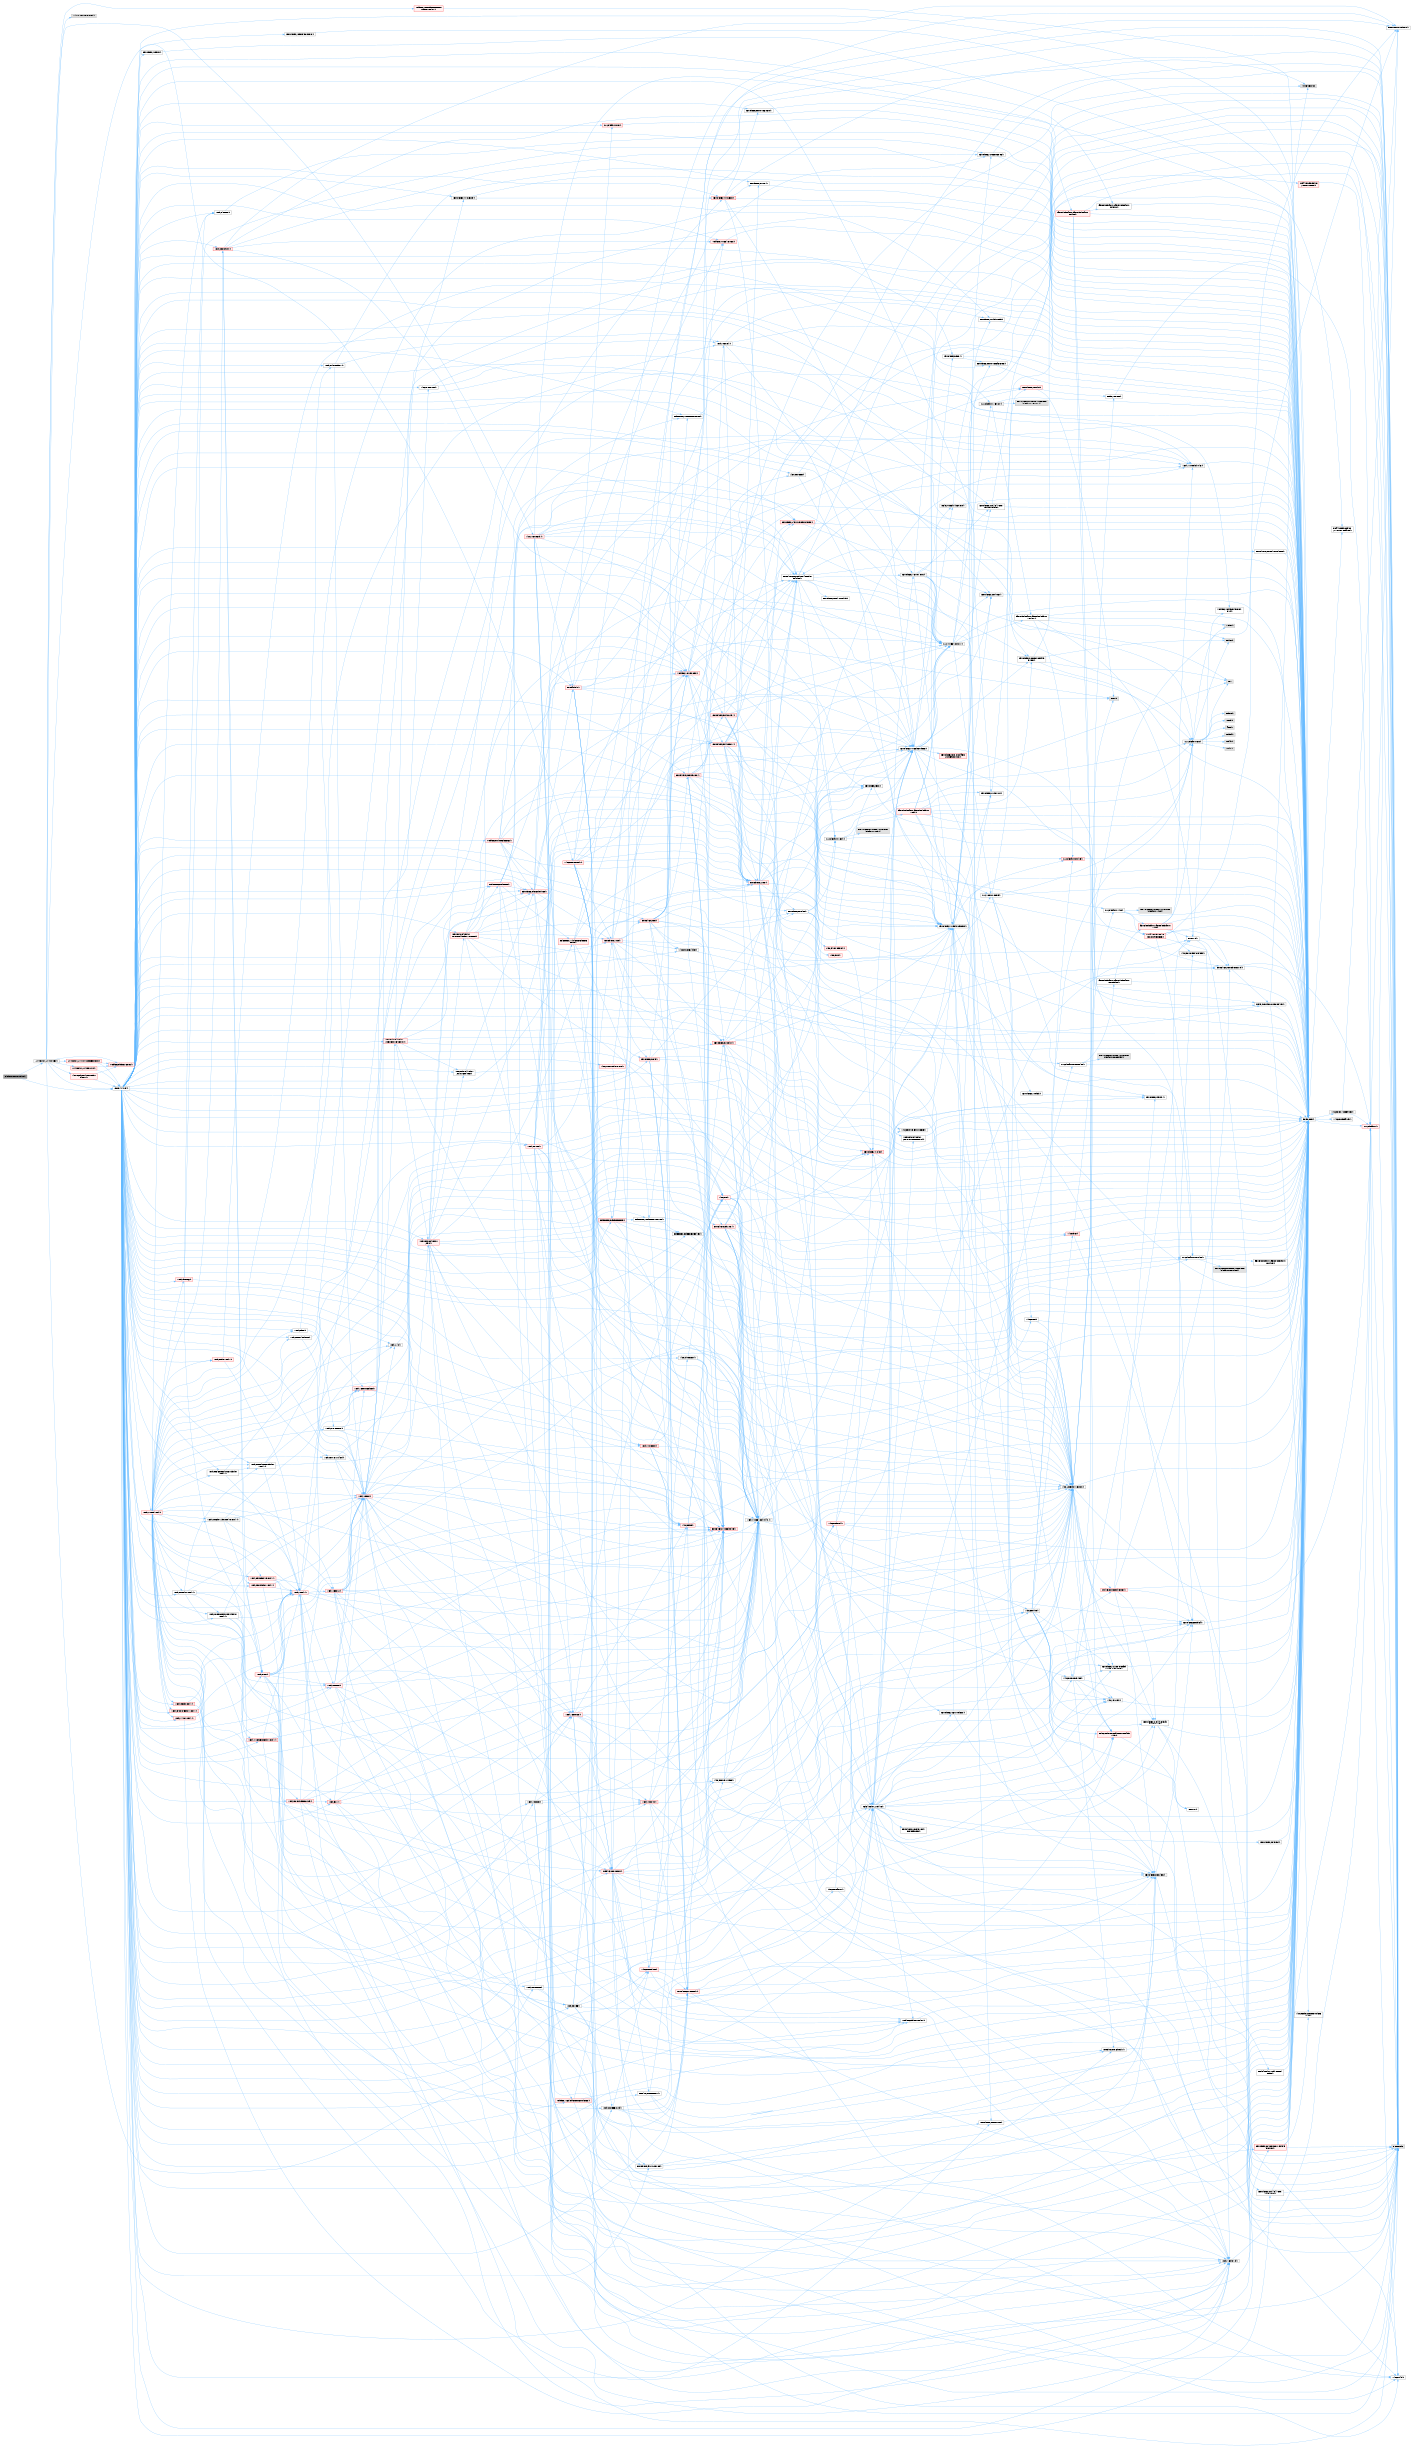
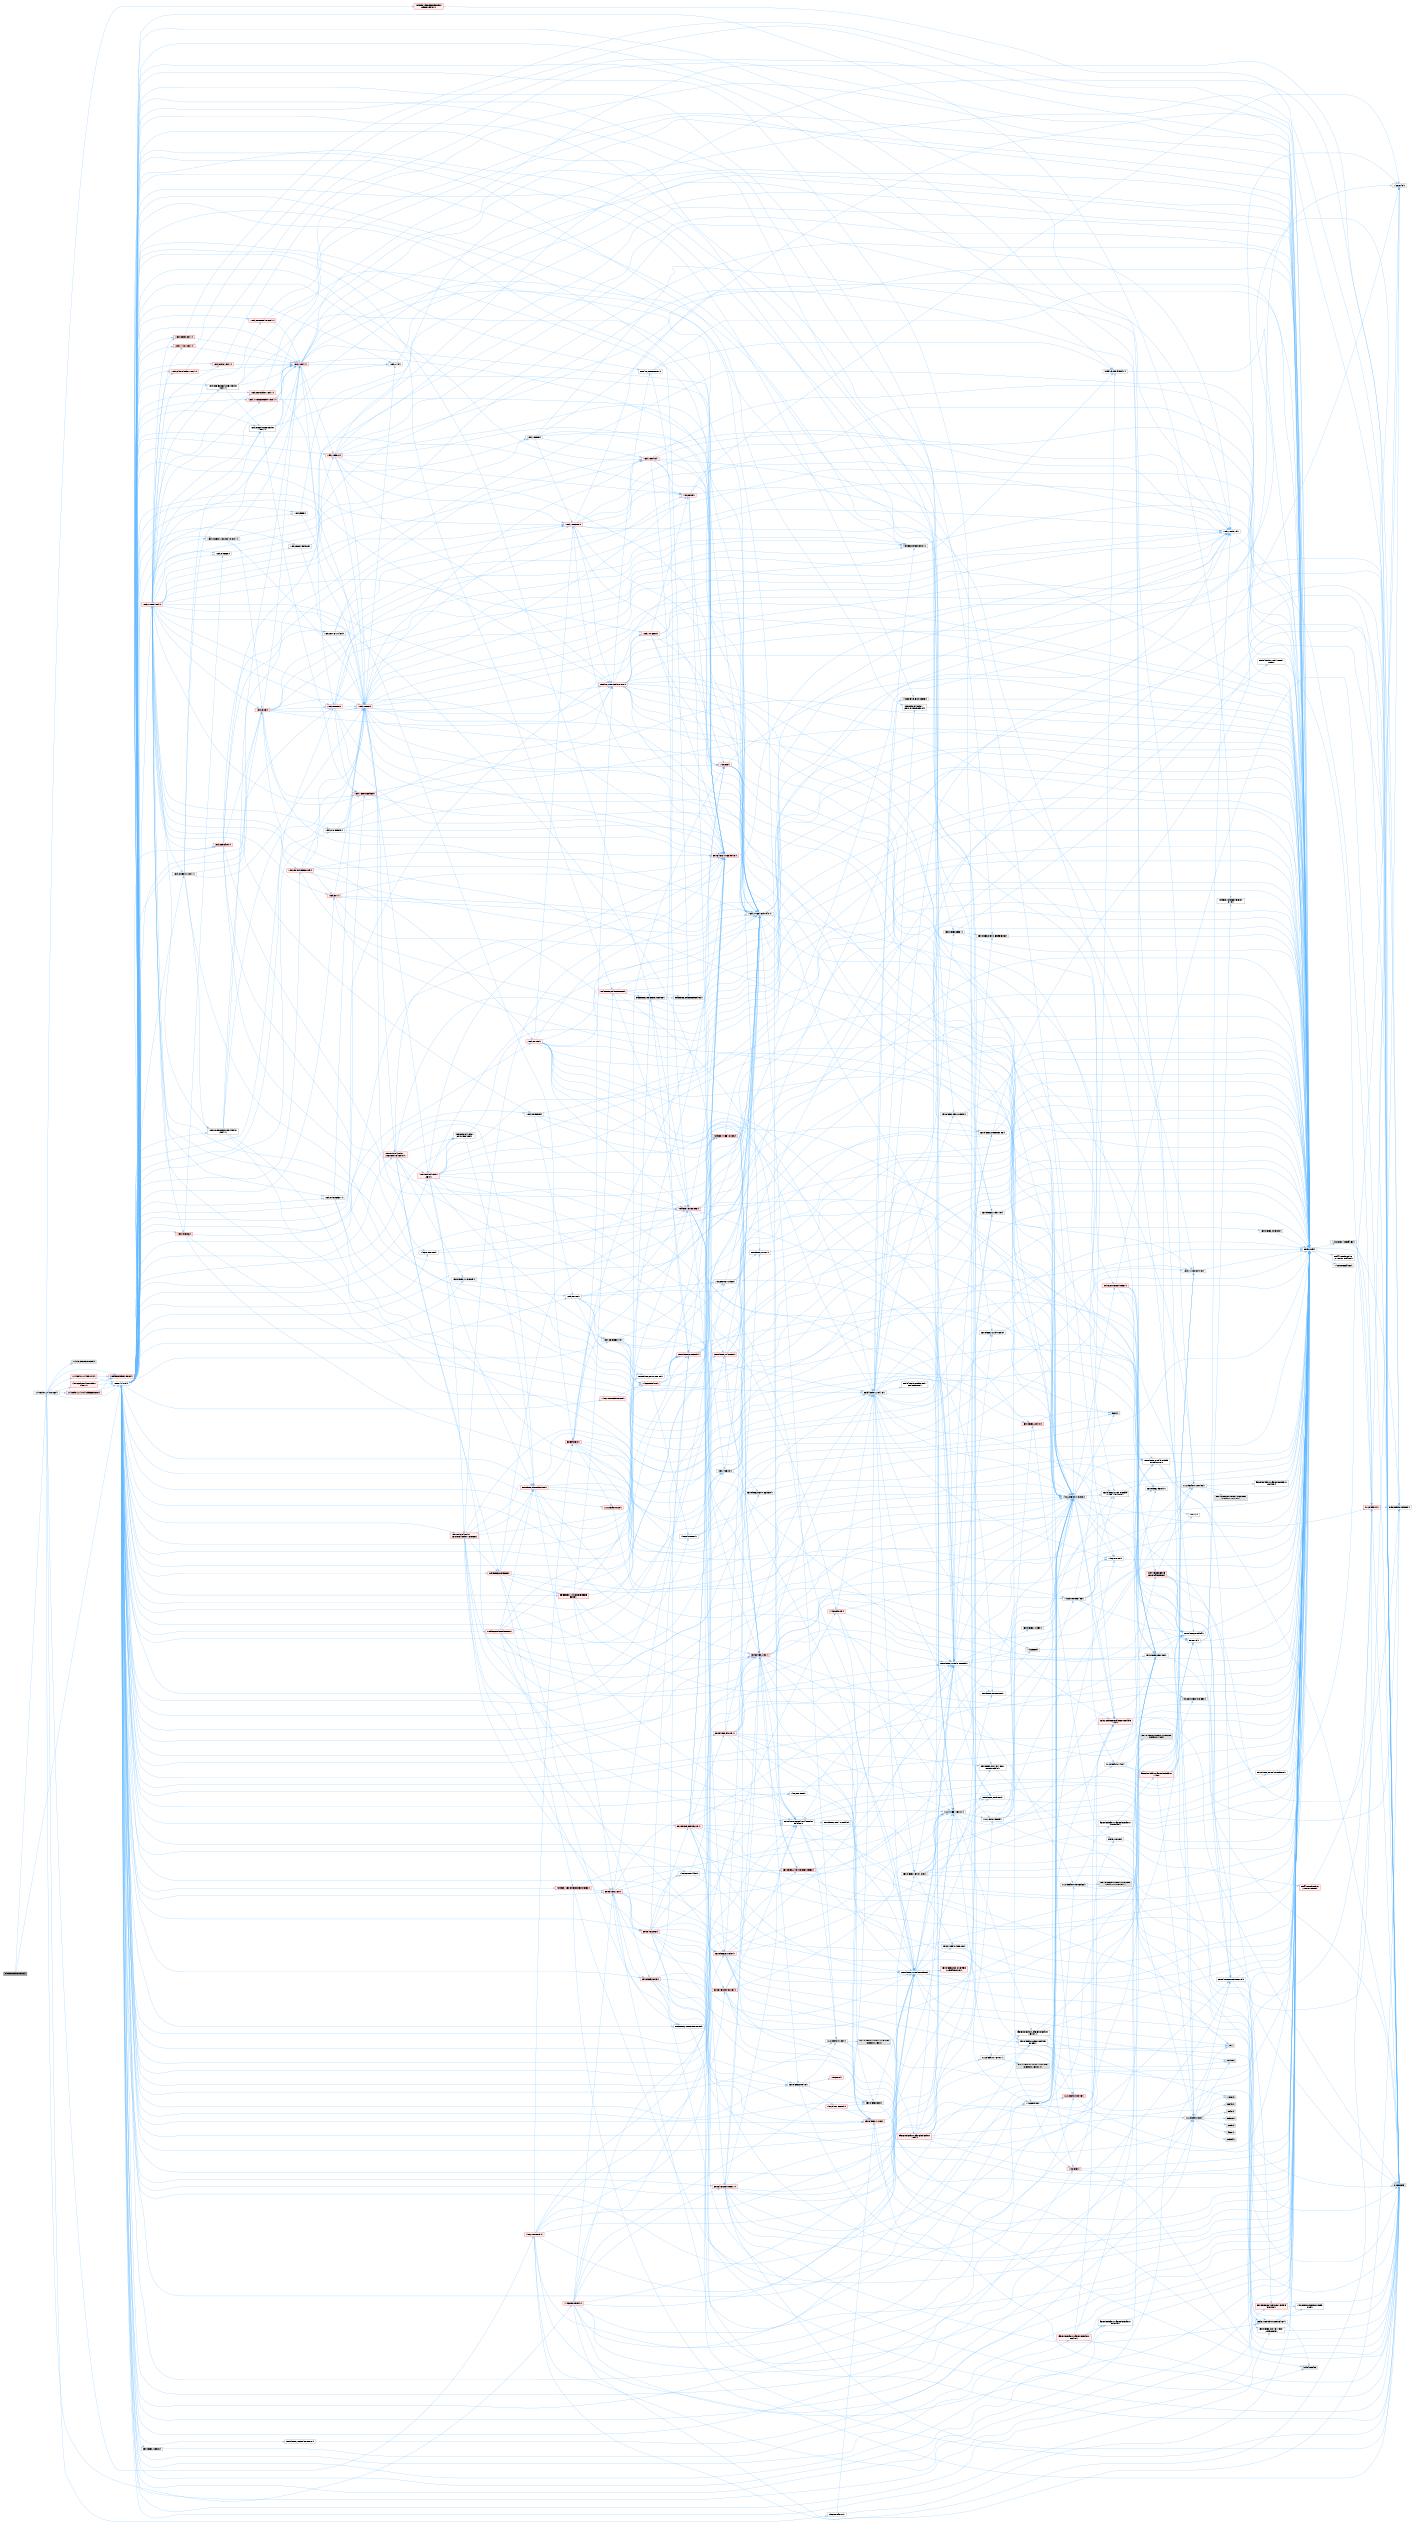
(1086, 196) -> (1157, 1191)
(612, 1871) -> (613, 685)
